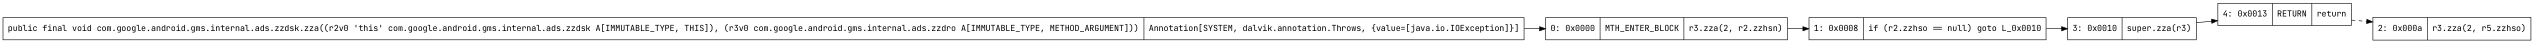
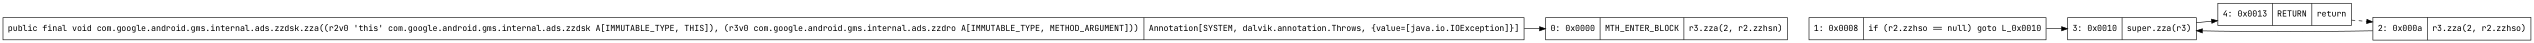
(2479, 28) -> (2479, 28)
(1795, 29) -> none
none -> (2288, 32)
